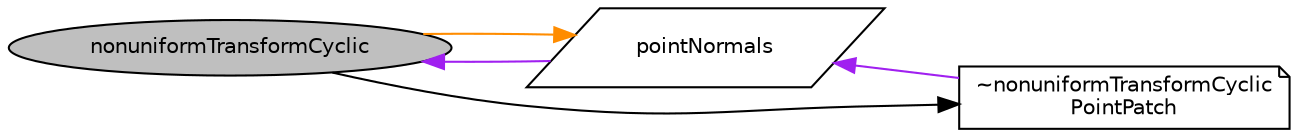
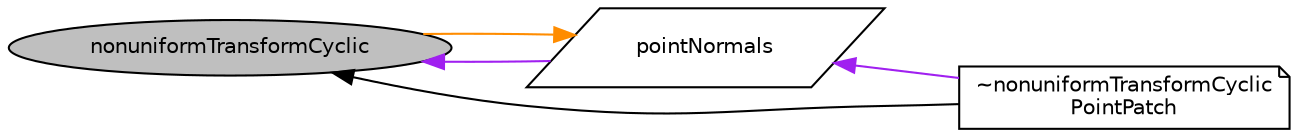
(634, 113) -> (655, 113)
